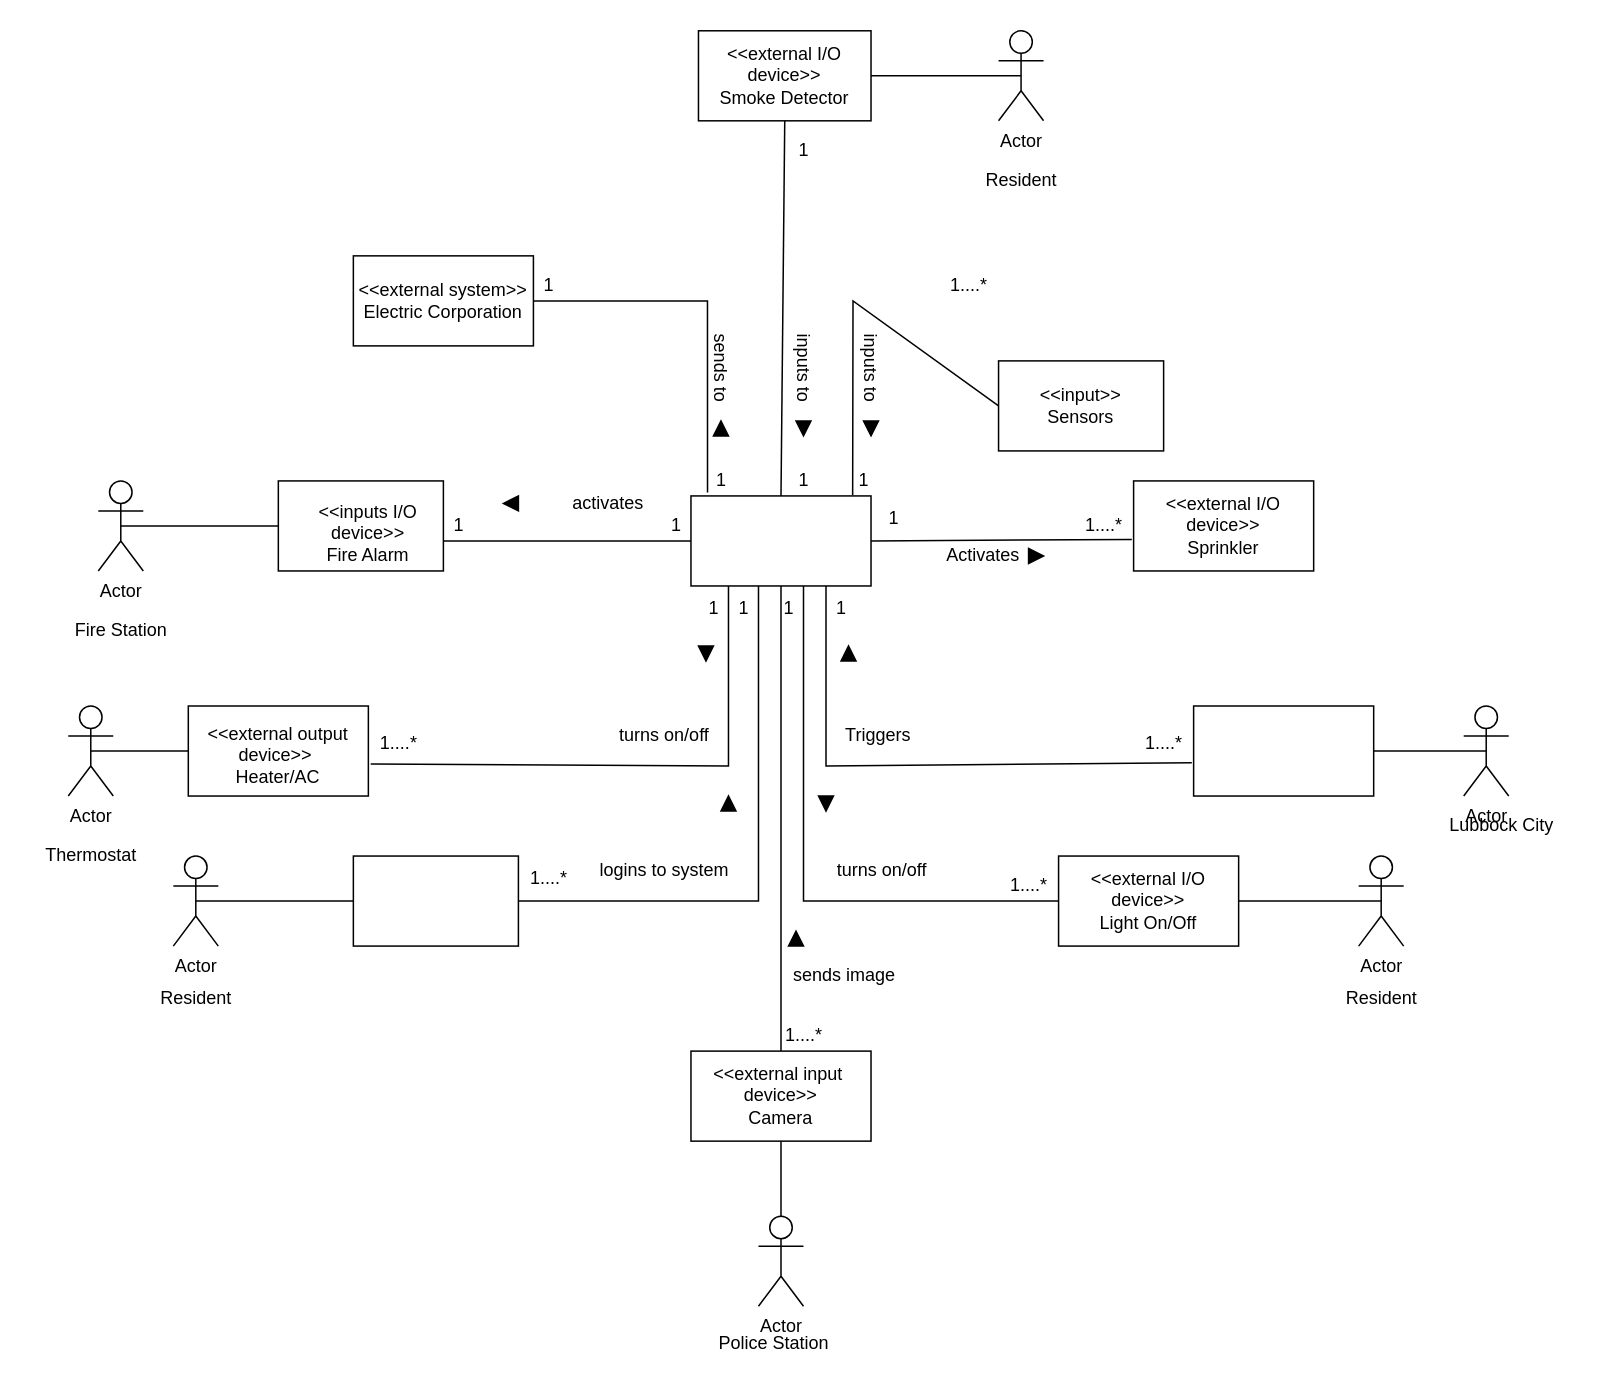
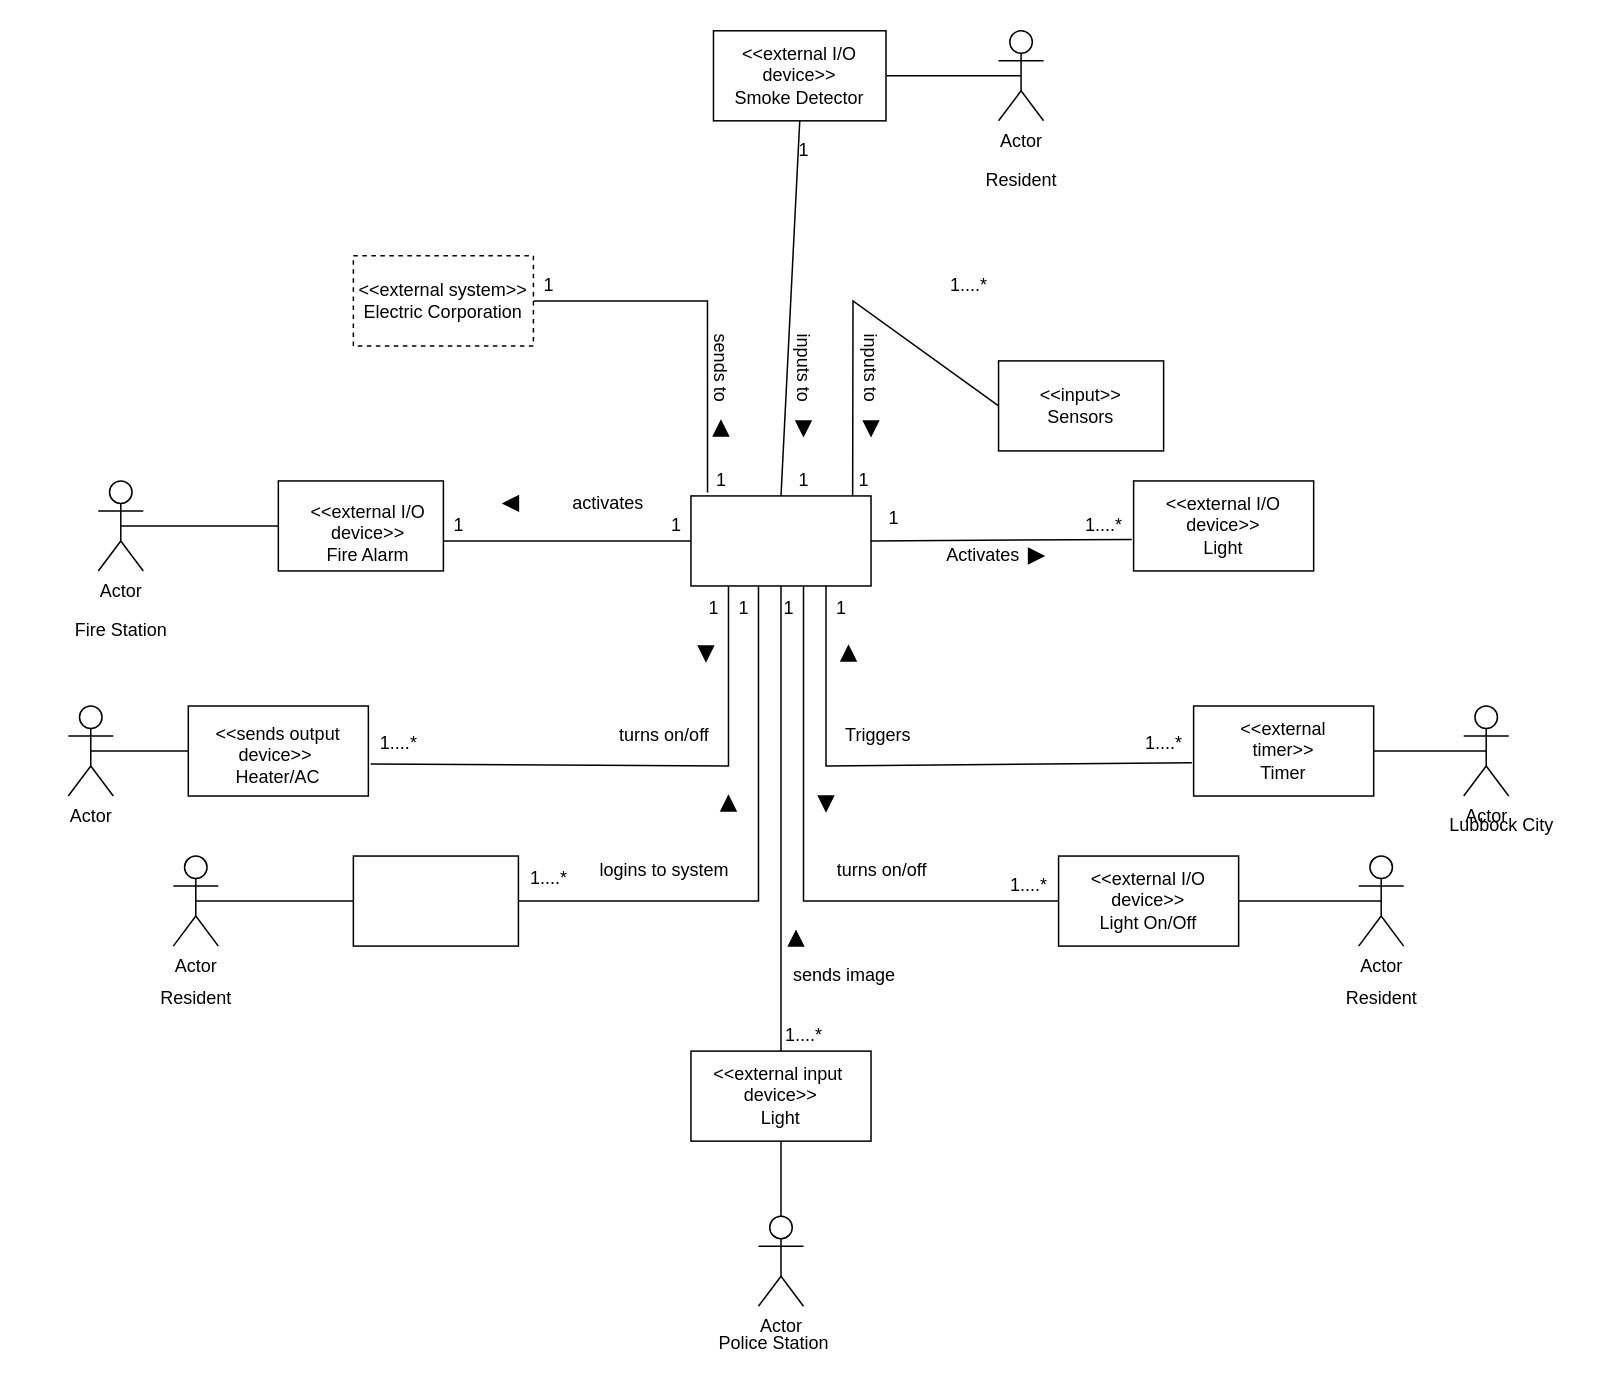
(785, 76) -> (800, 76)
(443, 301) -> (443, 301)
(1223, 526) -> (1223, 526)
(368, 533) -> (368, 533)
none -> (1283, 751)
(278, 755) -> (278, 755)
(91, 856) -> none
(781, 1096) -> (781, 1096)
